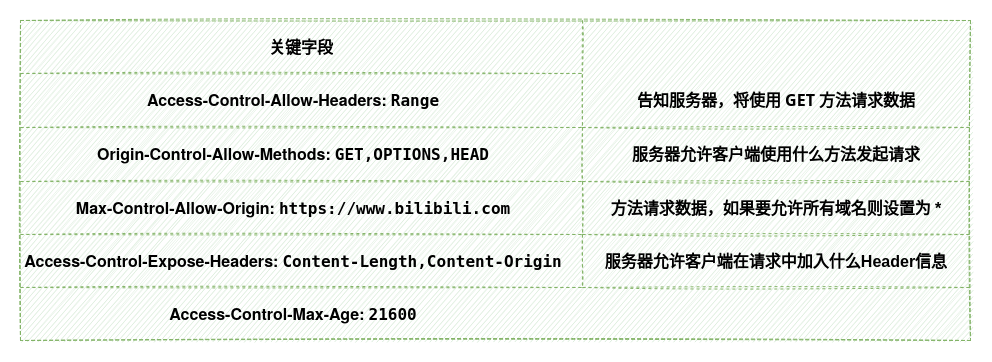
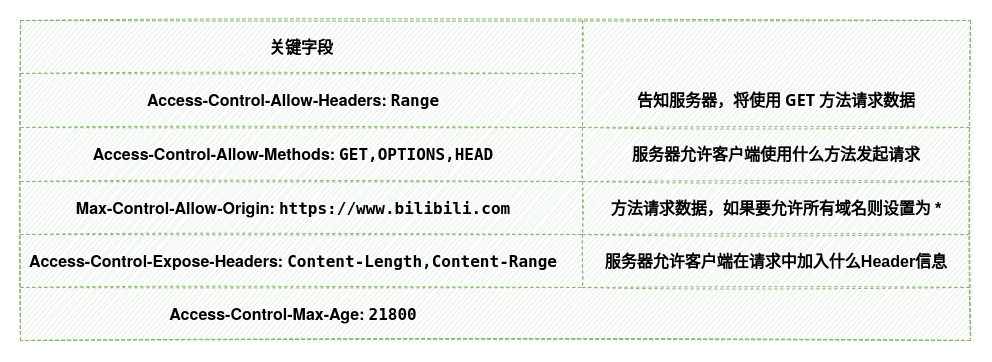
(302, 155) -> (302, 155)
(302, 262) -> (302, 262)
(302, 315) -> (302, 315)
